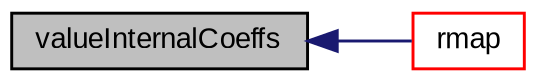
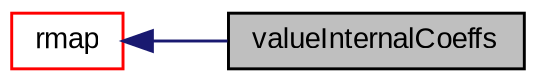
(375, 41) -> (190, 41)
